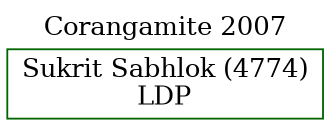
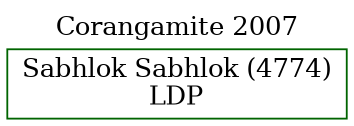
(165, 84) -> (177, 84)
